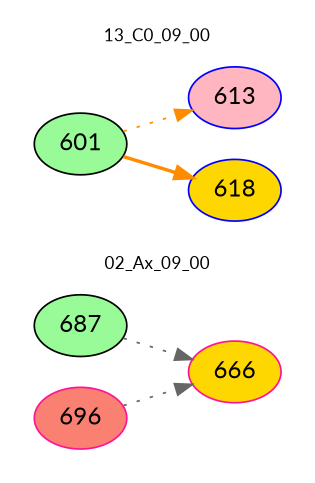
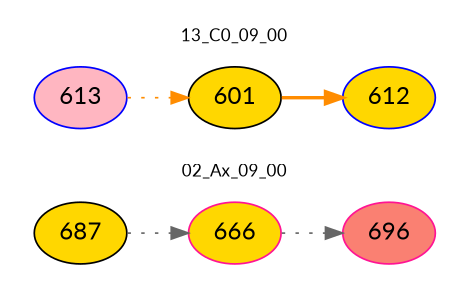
(150, 123) -> (149, 98)
(81, 144) -> (235, 98)
(235, 190) -> (389, 98)
(81, 326) -> (81, 233)
(150, 398) -> (304, 233)
